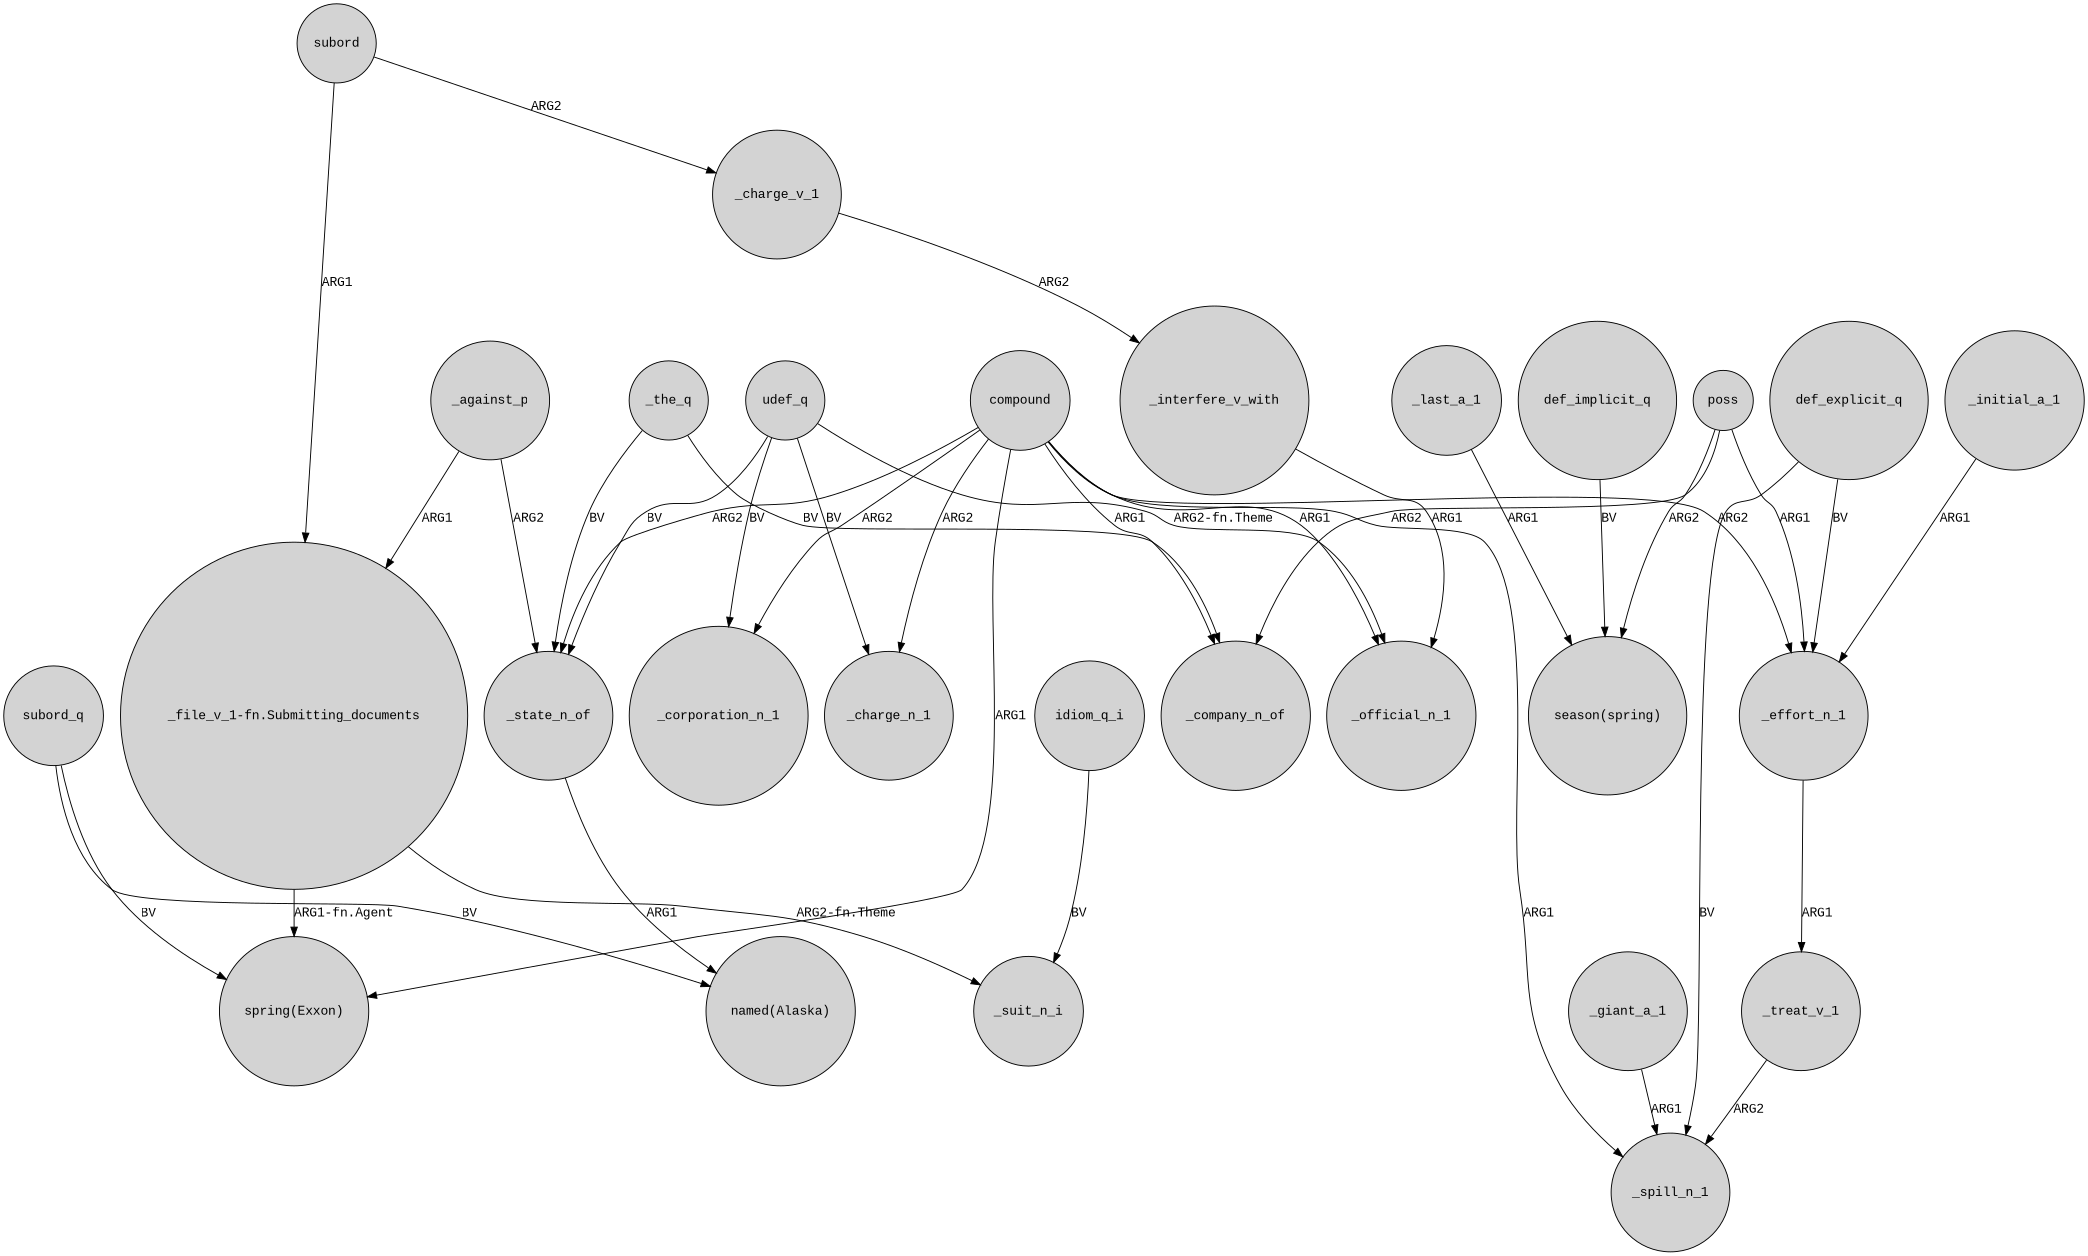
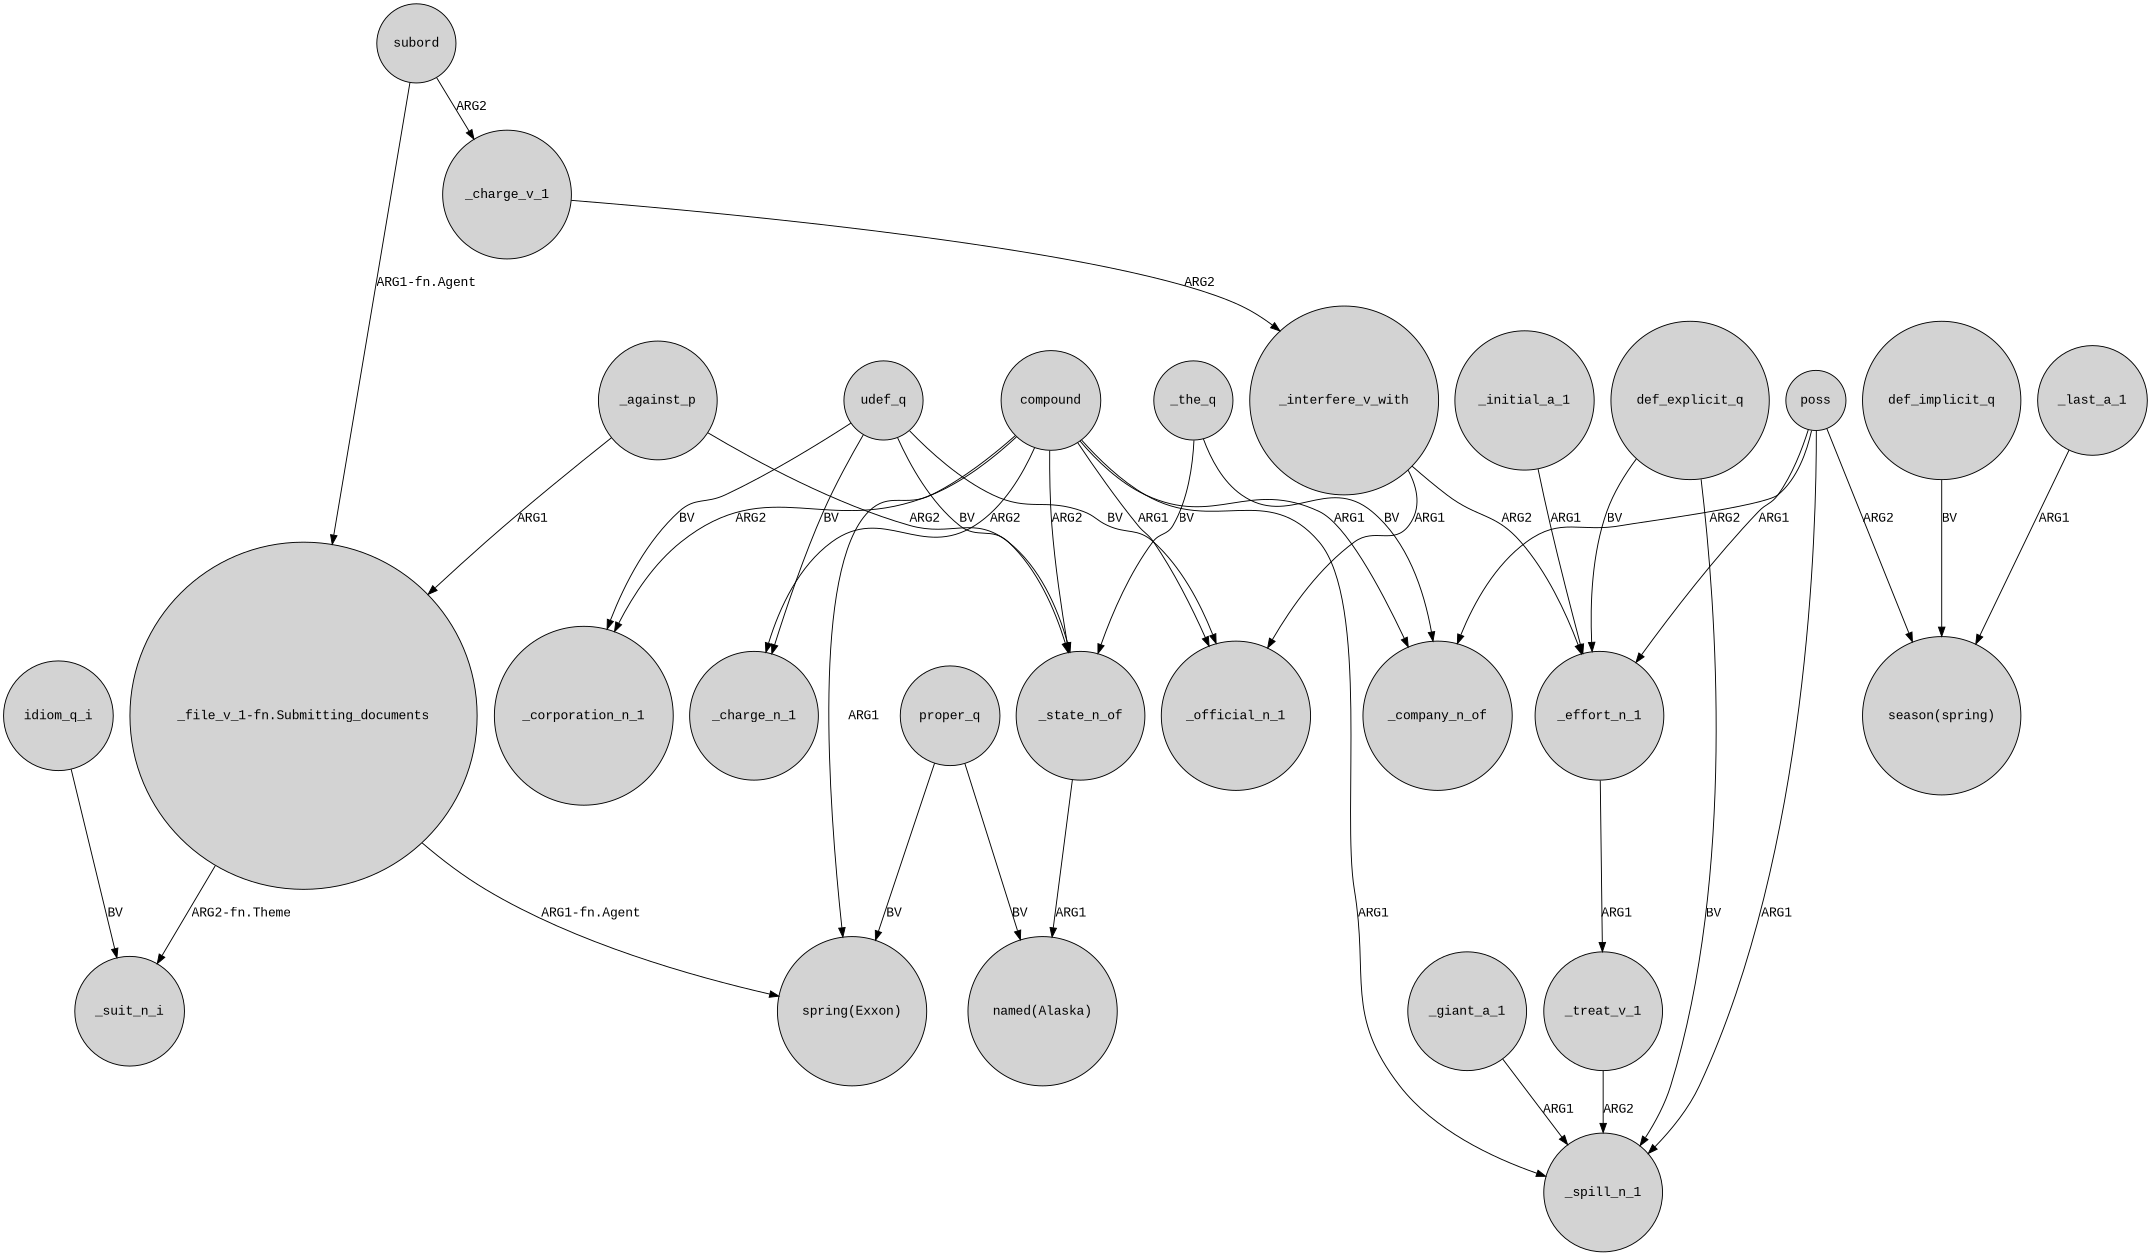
(338, 282) -> (427, 282)
(1446, 499) -> (1516, 537)
(1224, 518) -> (1115, 518)
(54, 716) -> (950, 716)
none -> (1784, 802)
